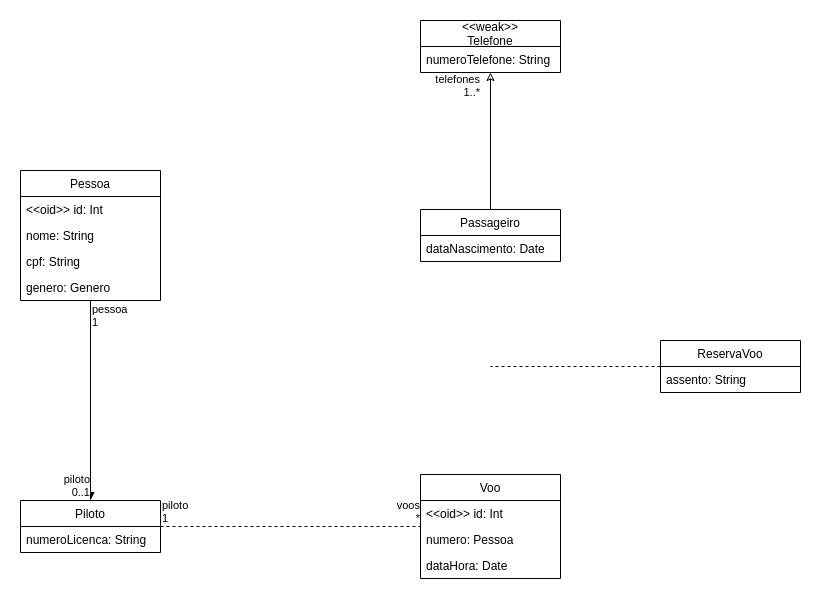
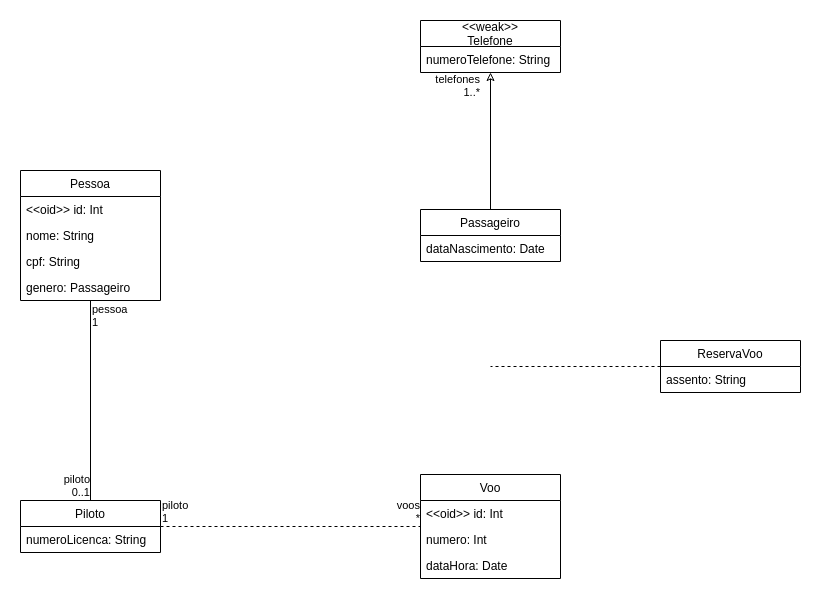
(70, 288) -> (82, 288)
(91, 491) -> (91, 494)
(470, 540) -> (460, 540)
